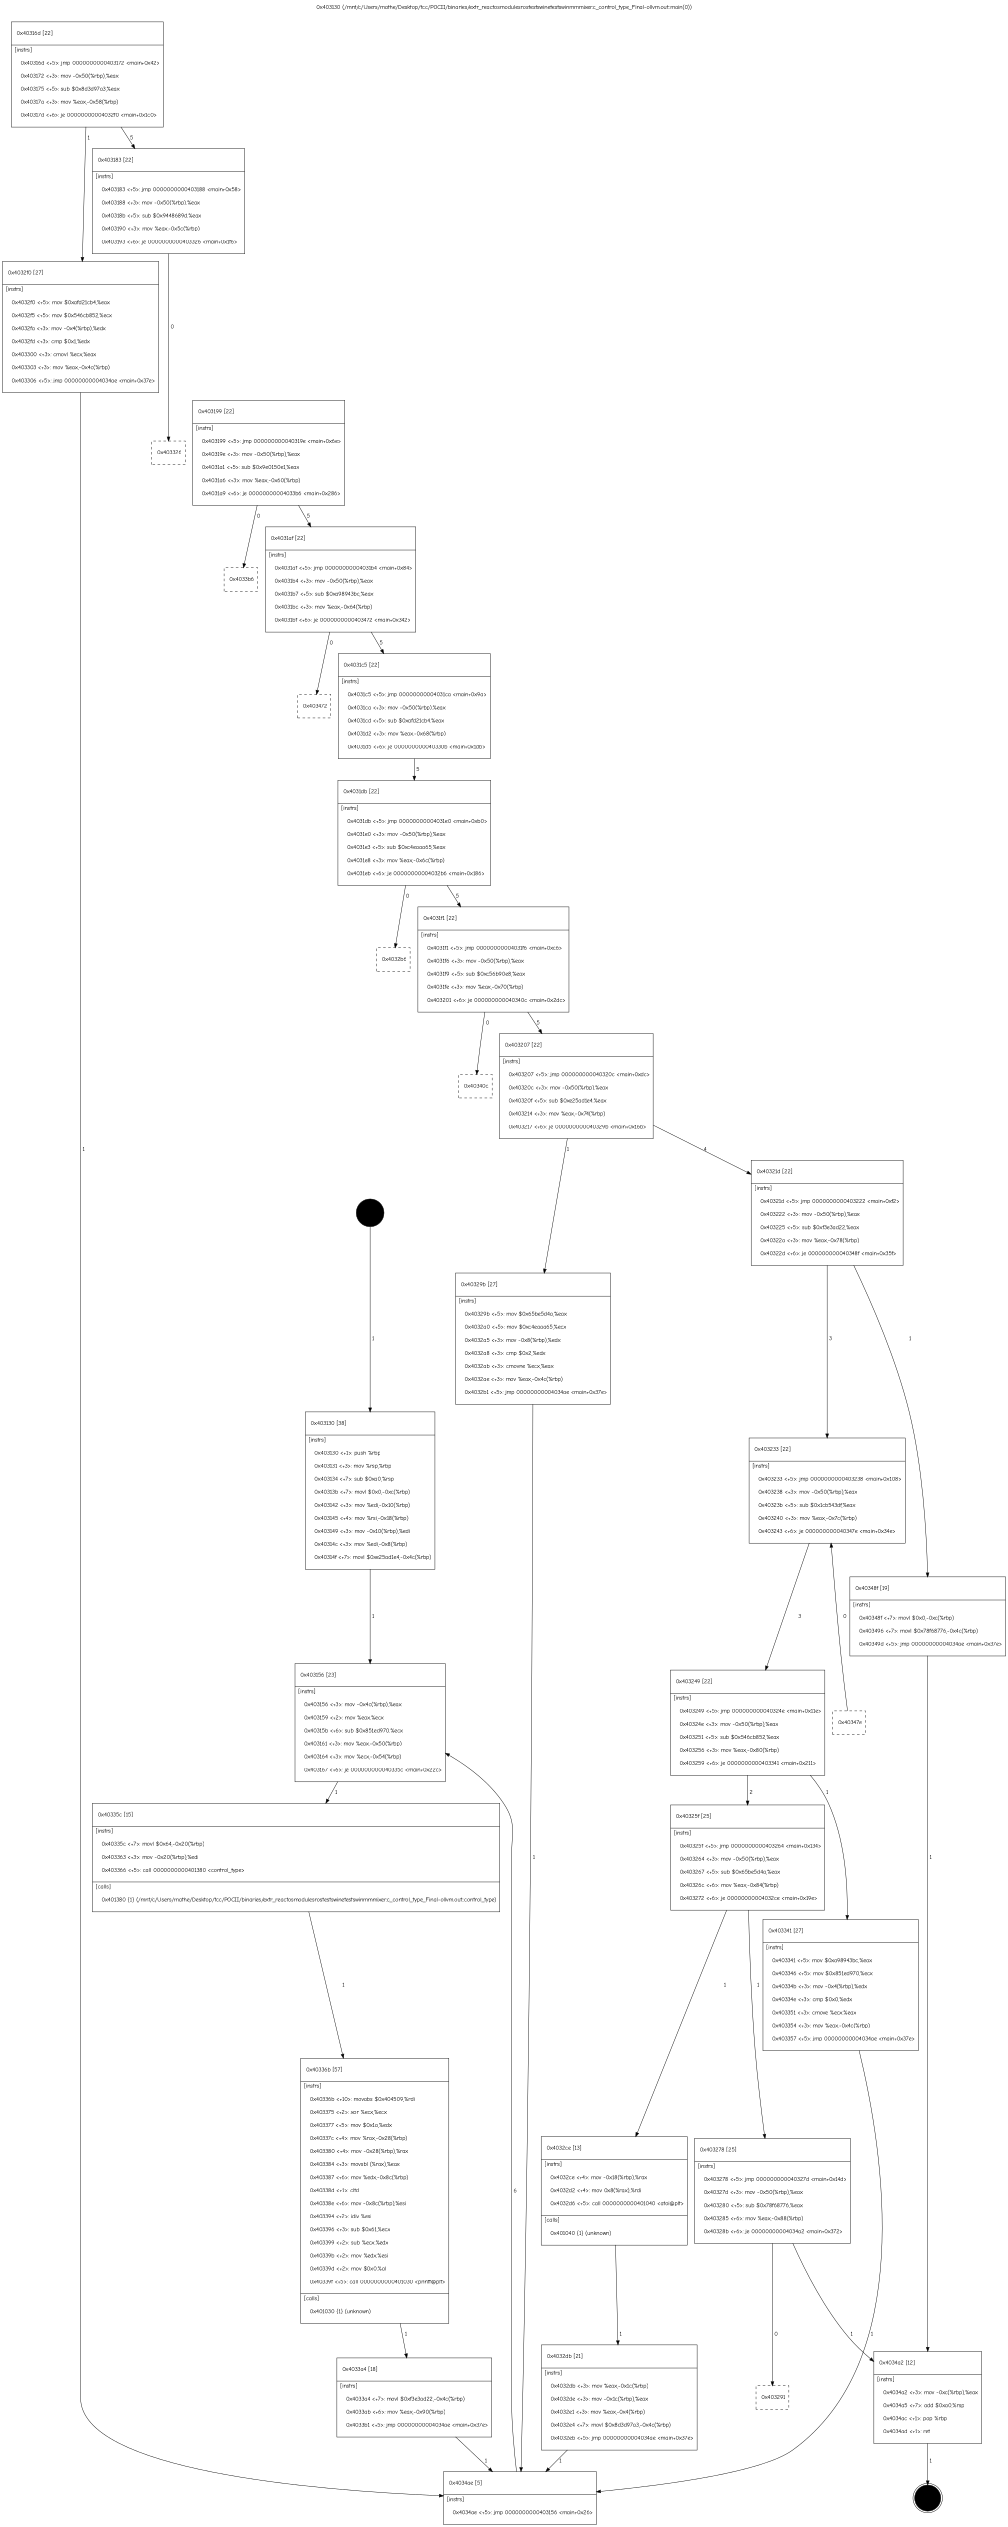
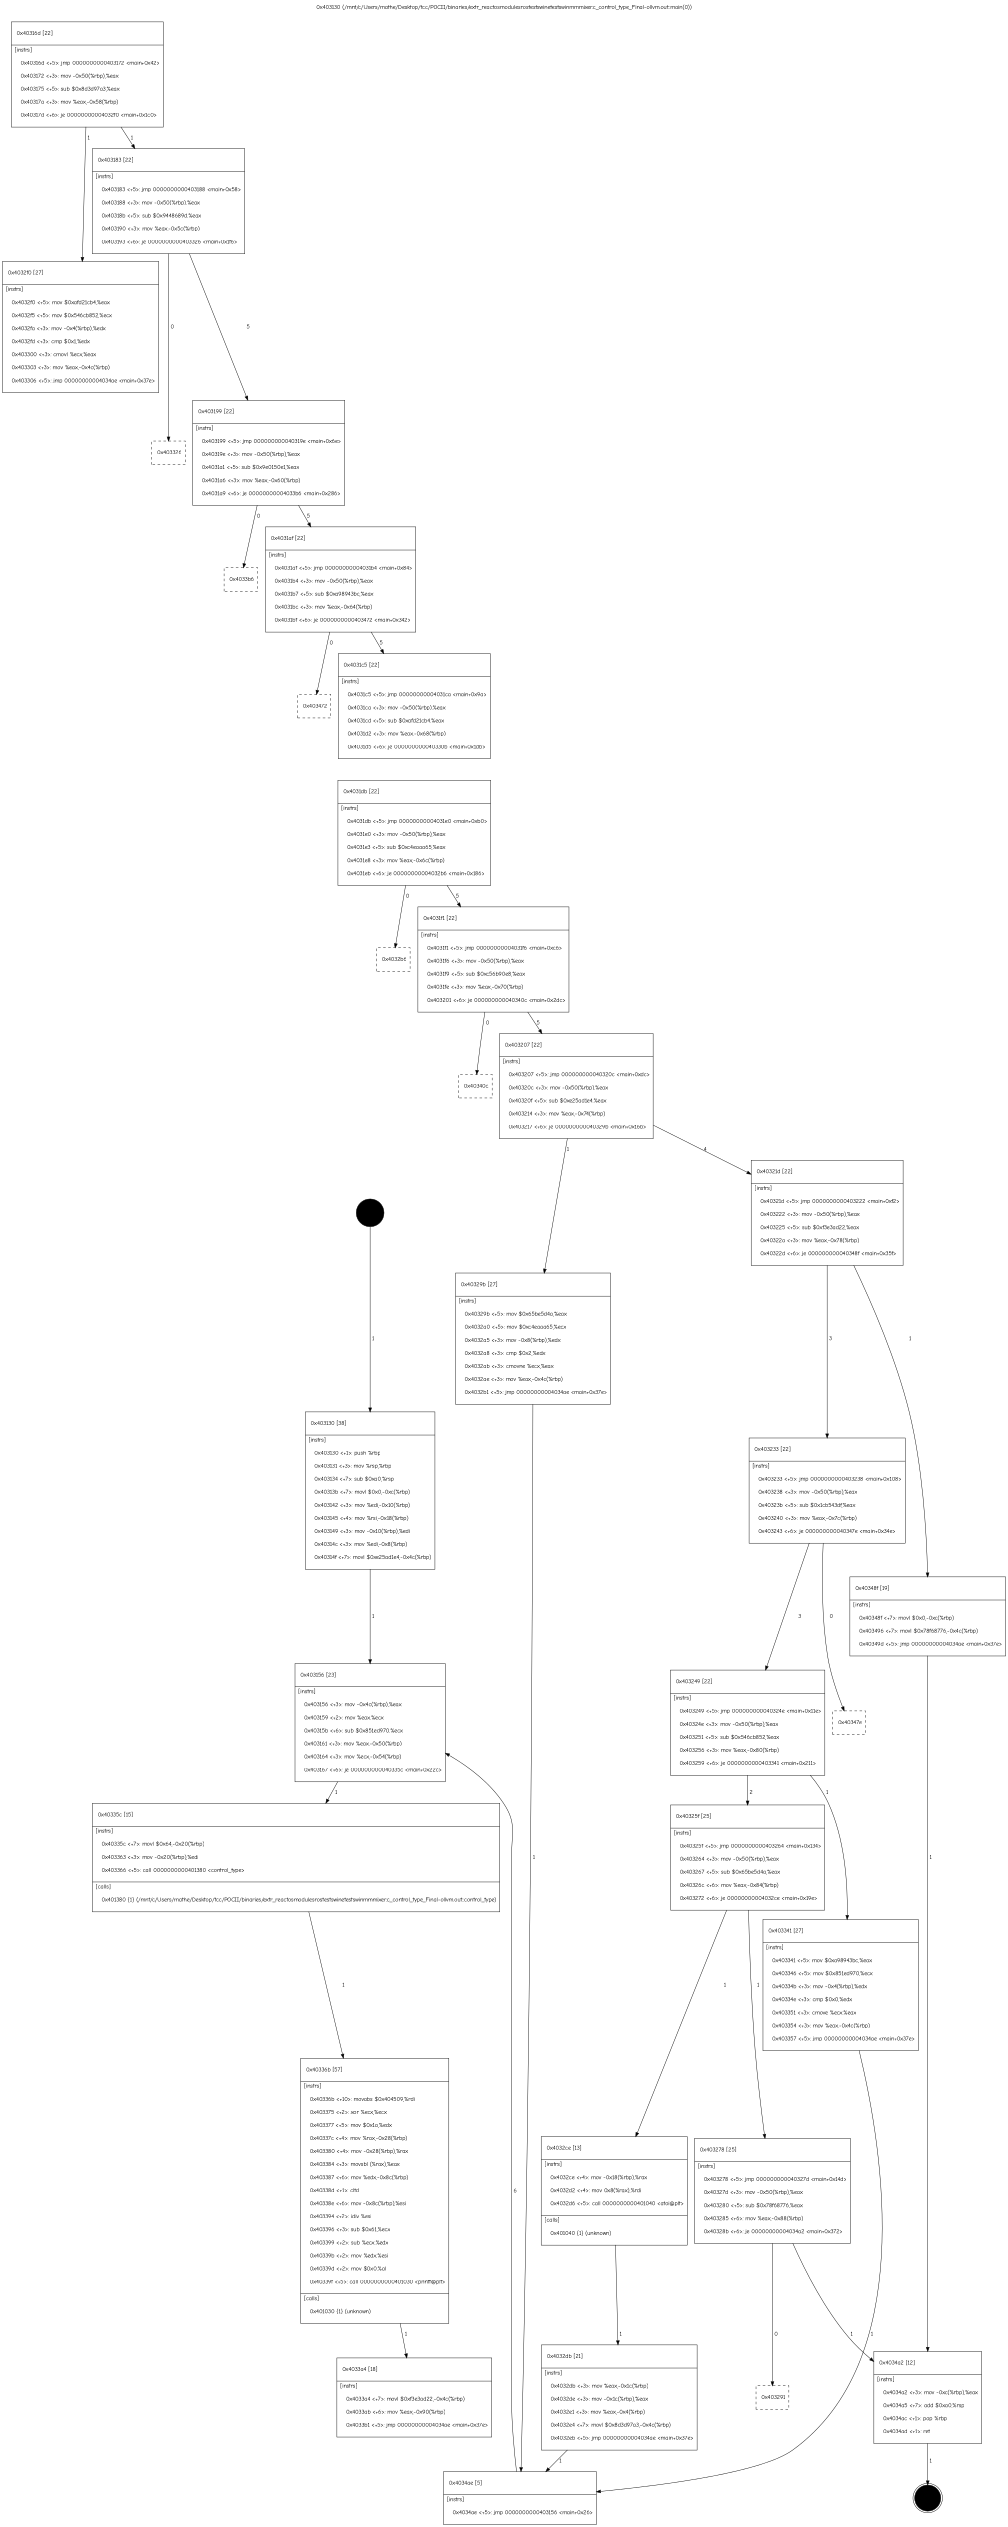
(131, 138) -> (131, 138)
none -> (218, 325)
(414, 767) -> none
(81, 1589) -> none
(838, 1629) -> (824, 1626)
(473, 2453) -> none
